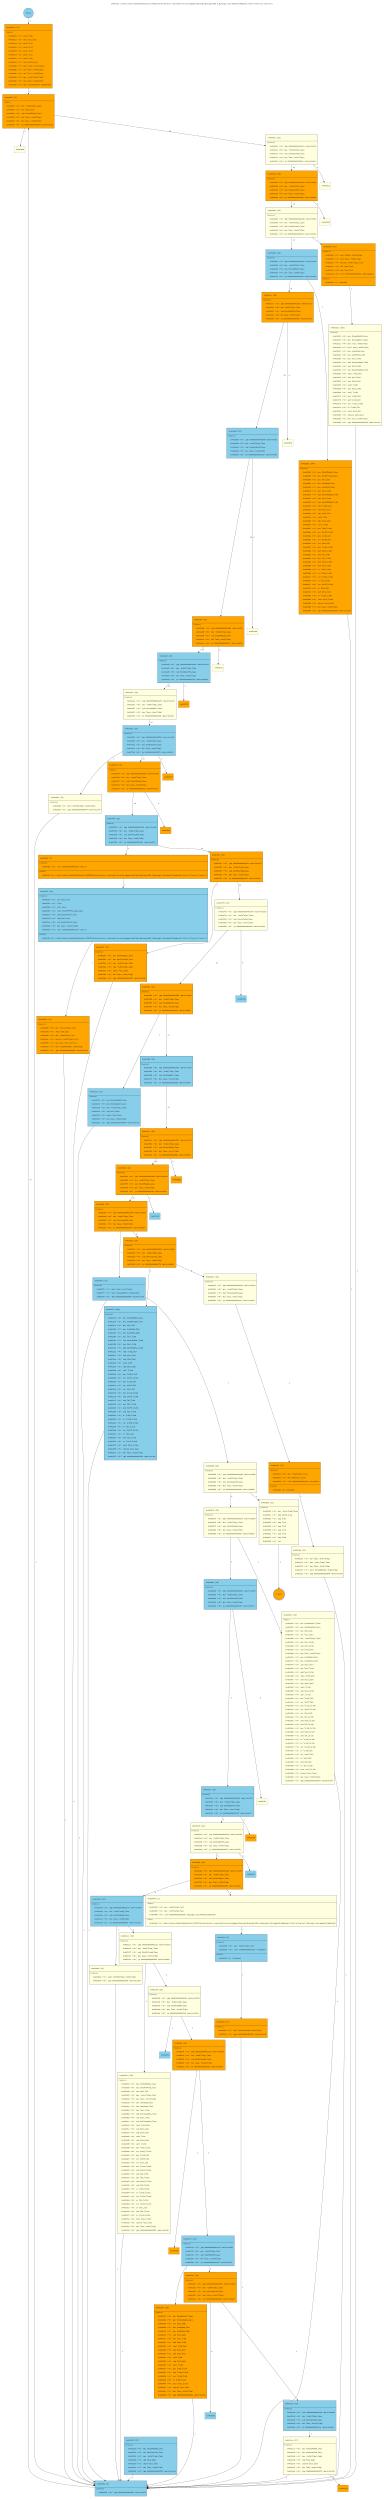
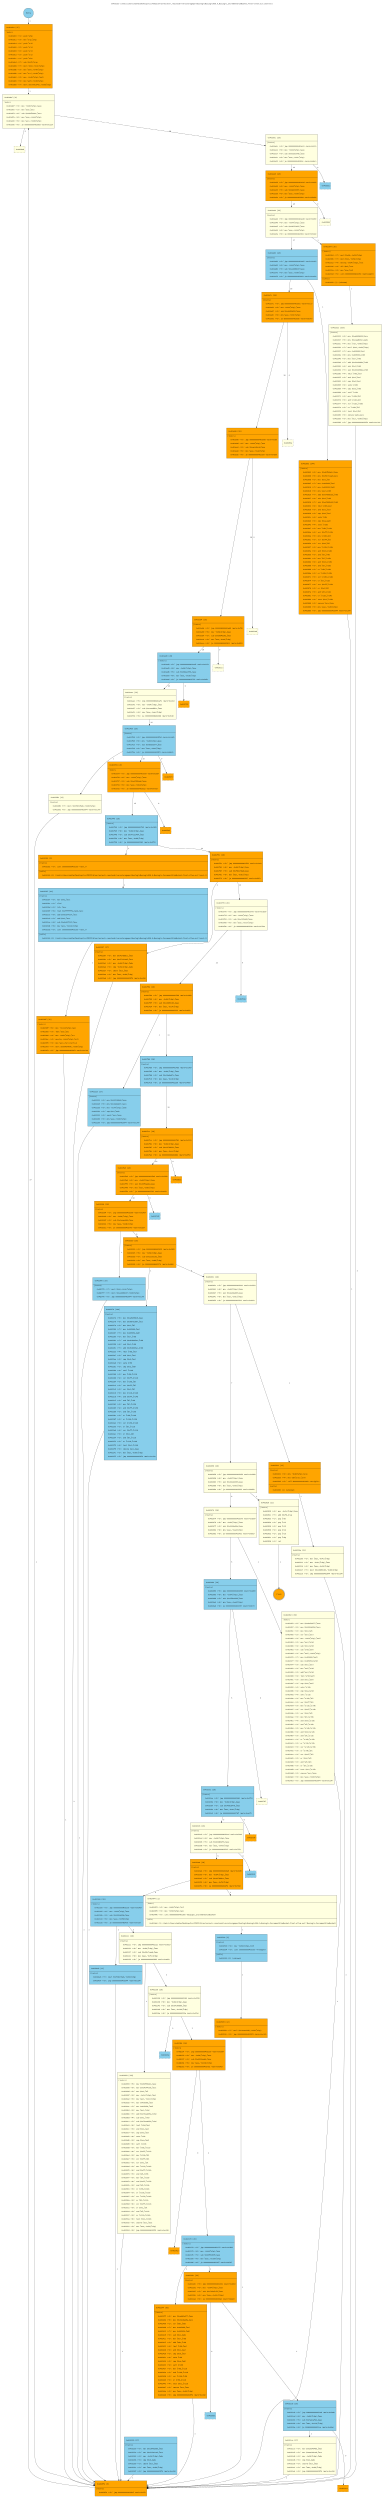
(28, 111) -> (28, 111)
(325, 186) -> (325, 186)
(252, 443) -> (252, 443)
(200, 1372) -> (230, 1383)
(116, 1975) -> (116, 1975)
(335, 2480) -> (343, 2456)
(121, 2488) -> (121, 2488)
